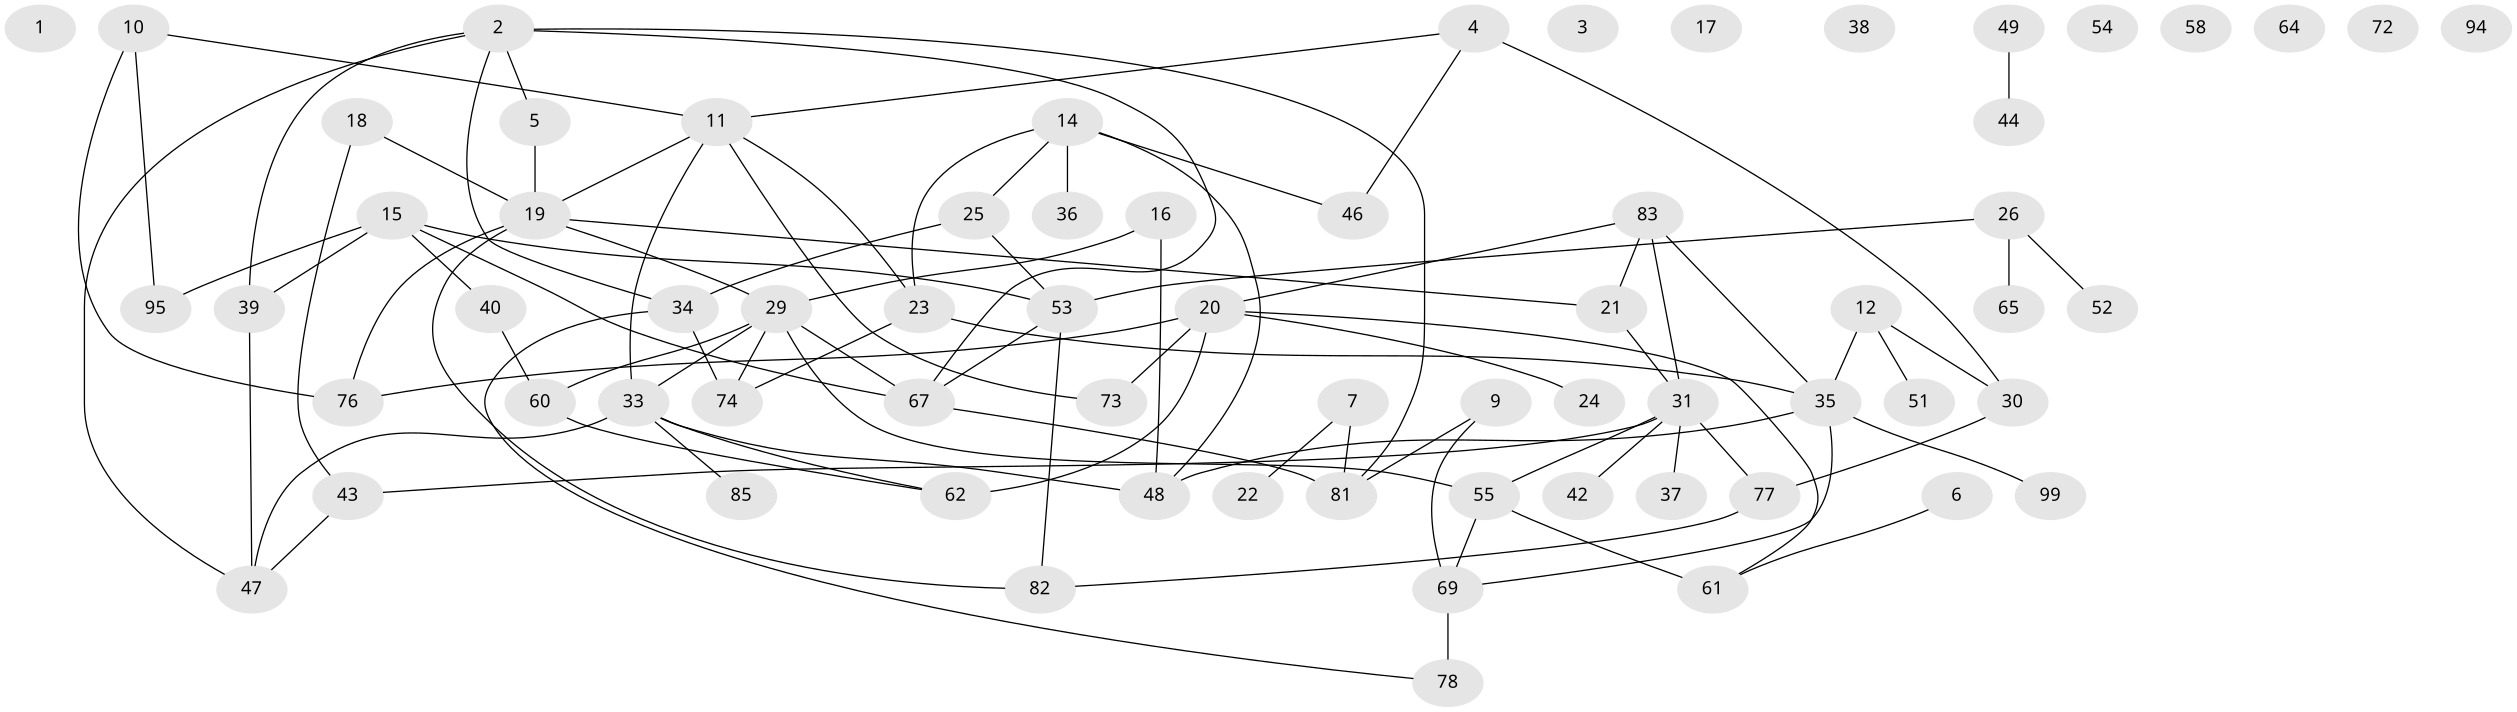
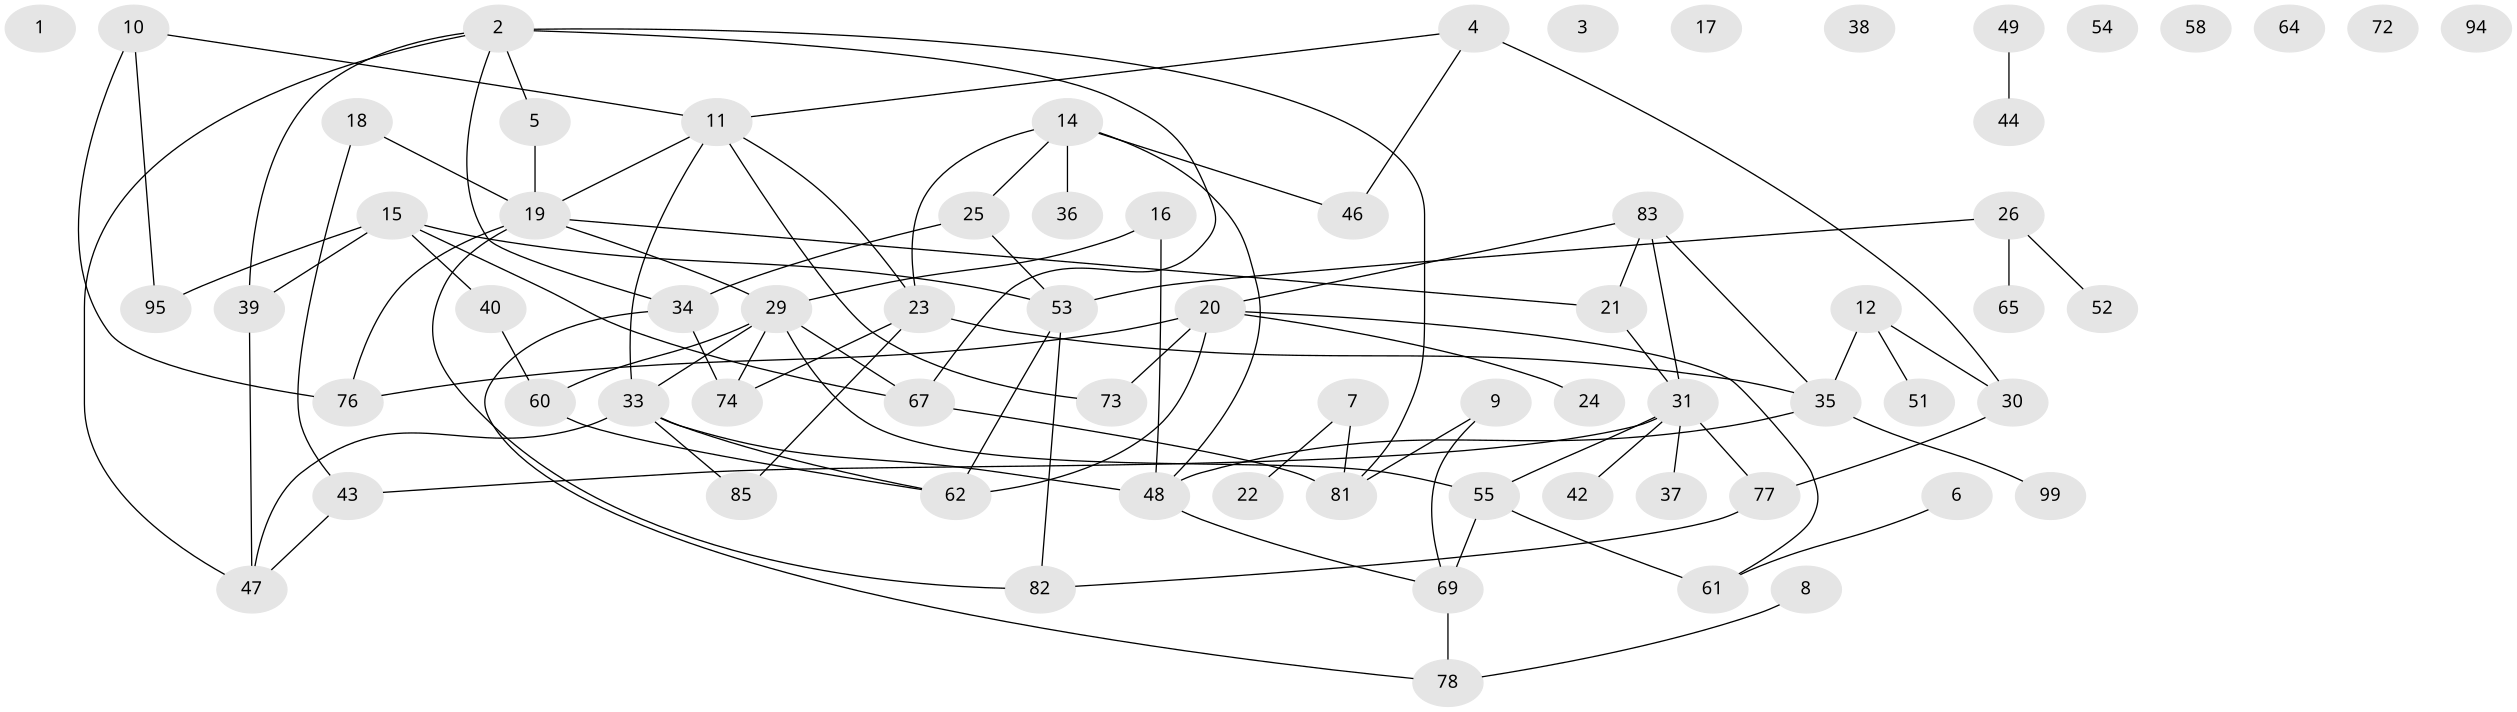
(991, 356) -> (1009, 403)
none -> (827, 406)
(1697, 552) -> (1297, 551)
none -> (1806, 590)
